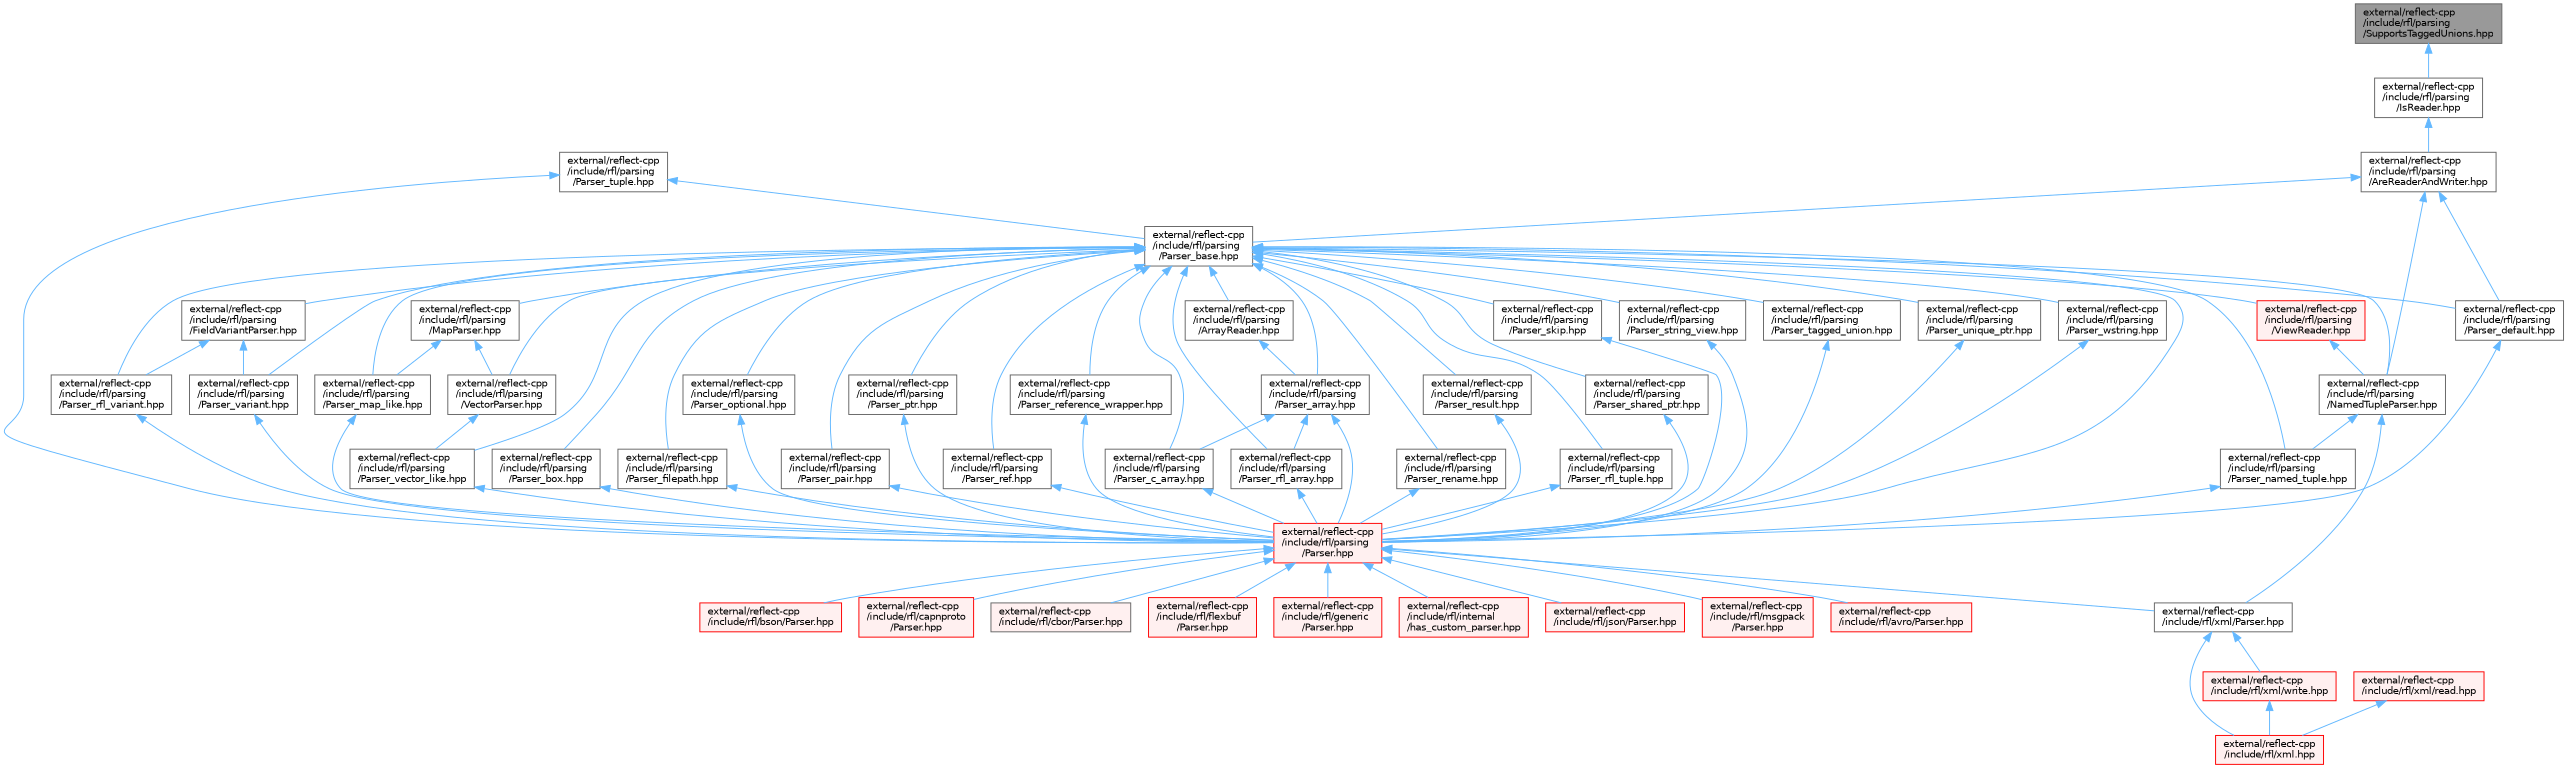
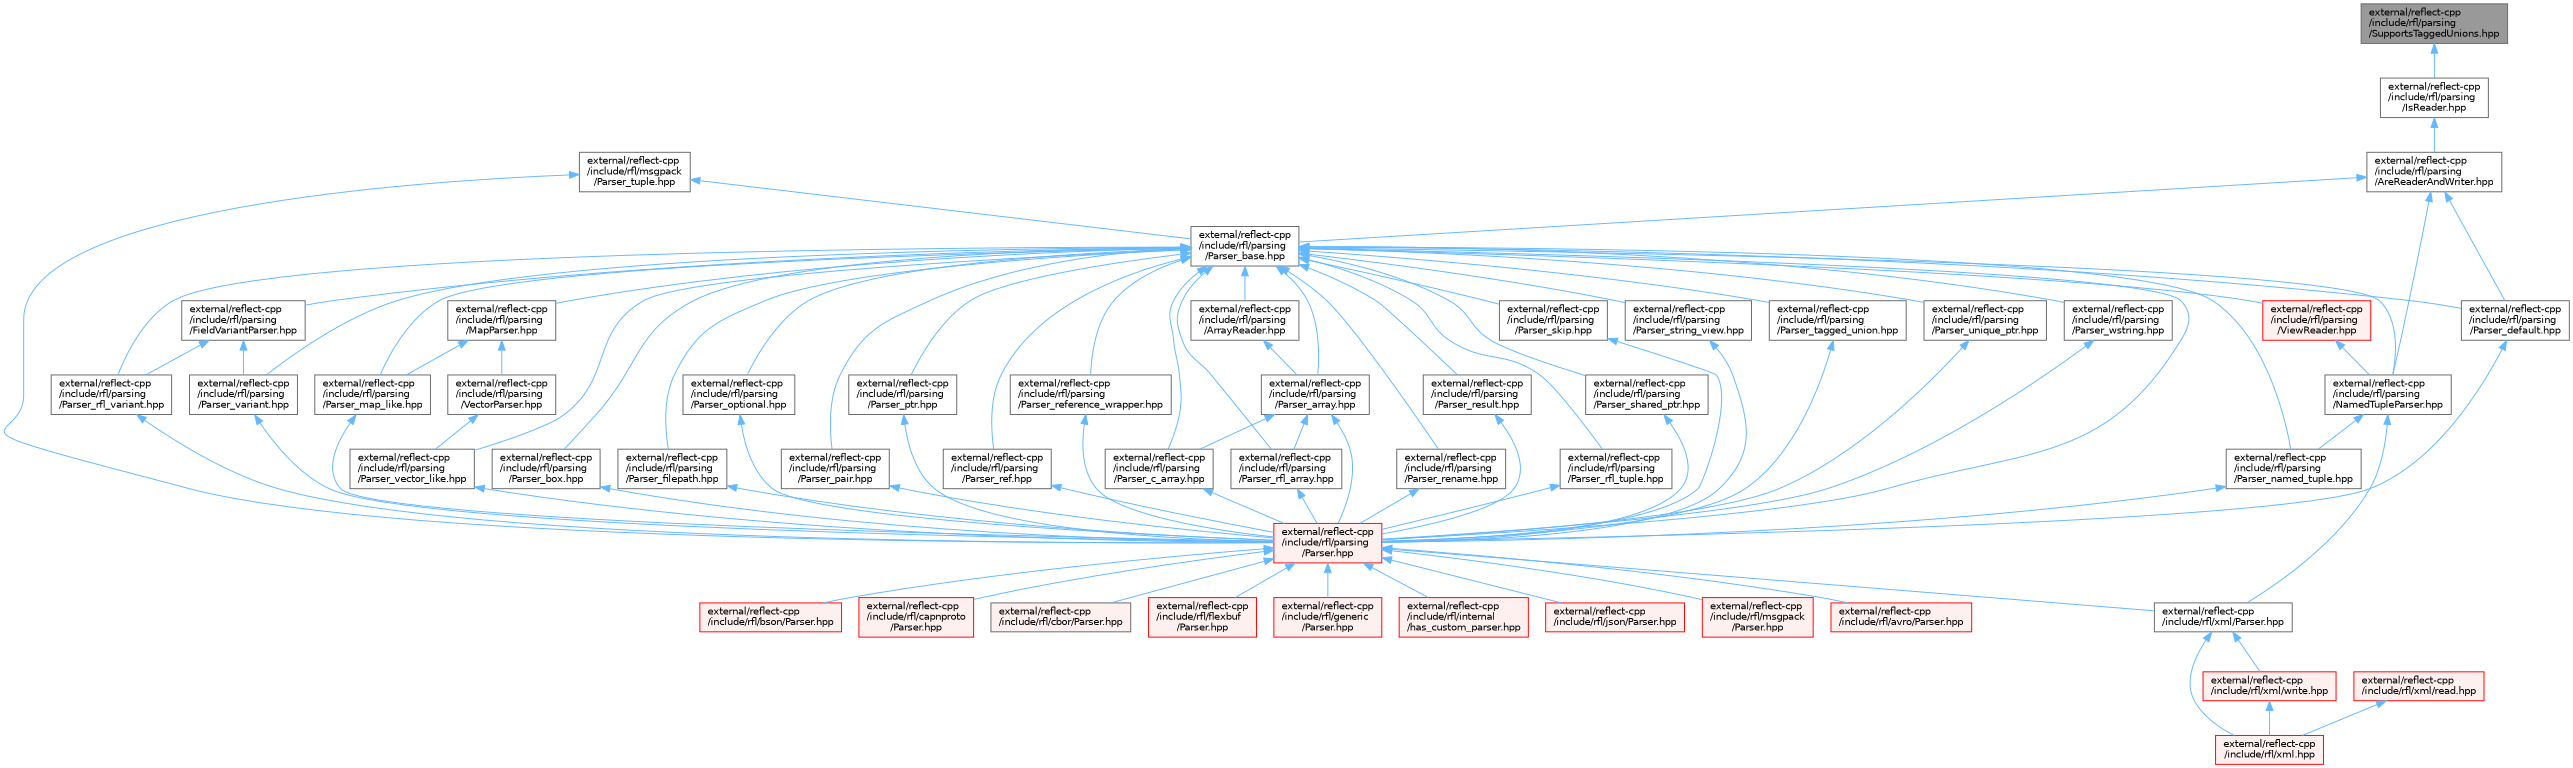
(614, 172) -> (635, 172)
(803, 268) -> none
